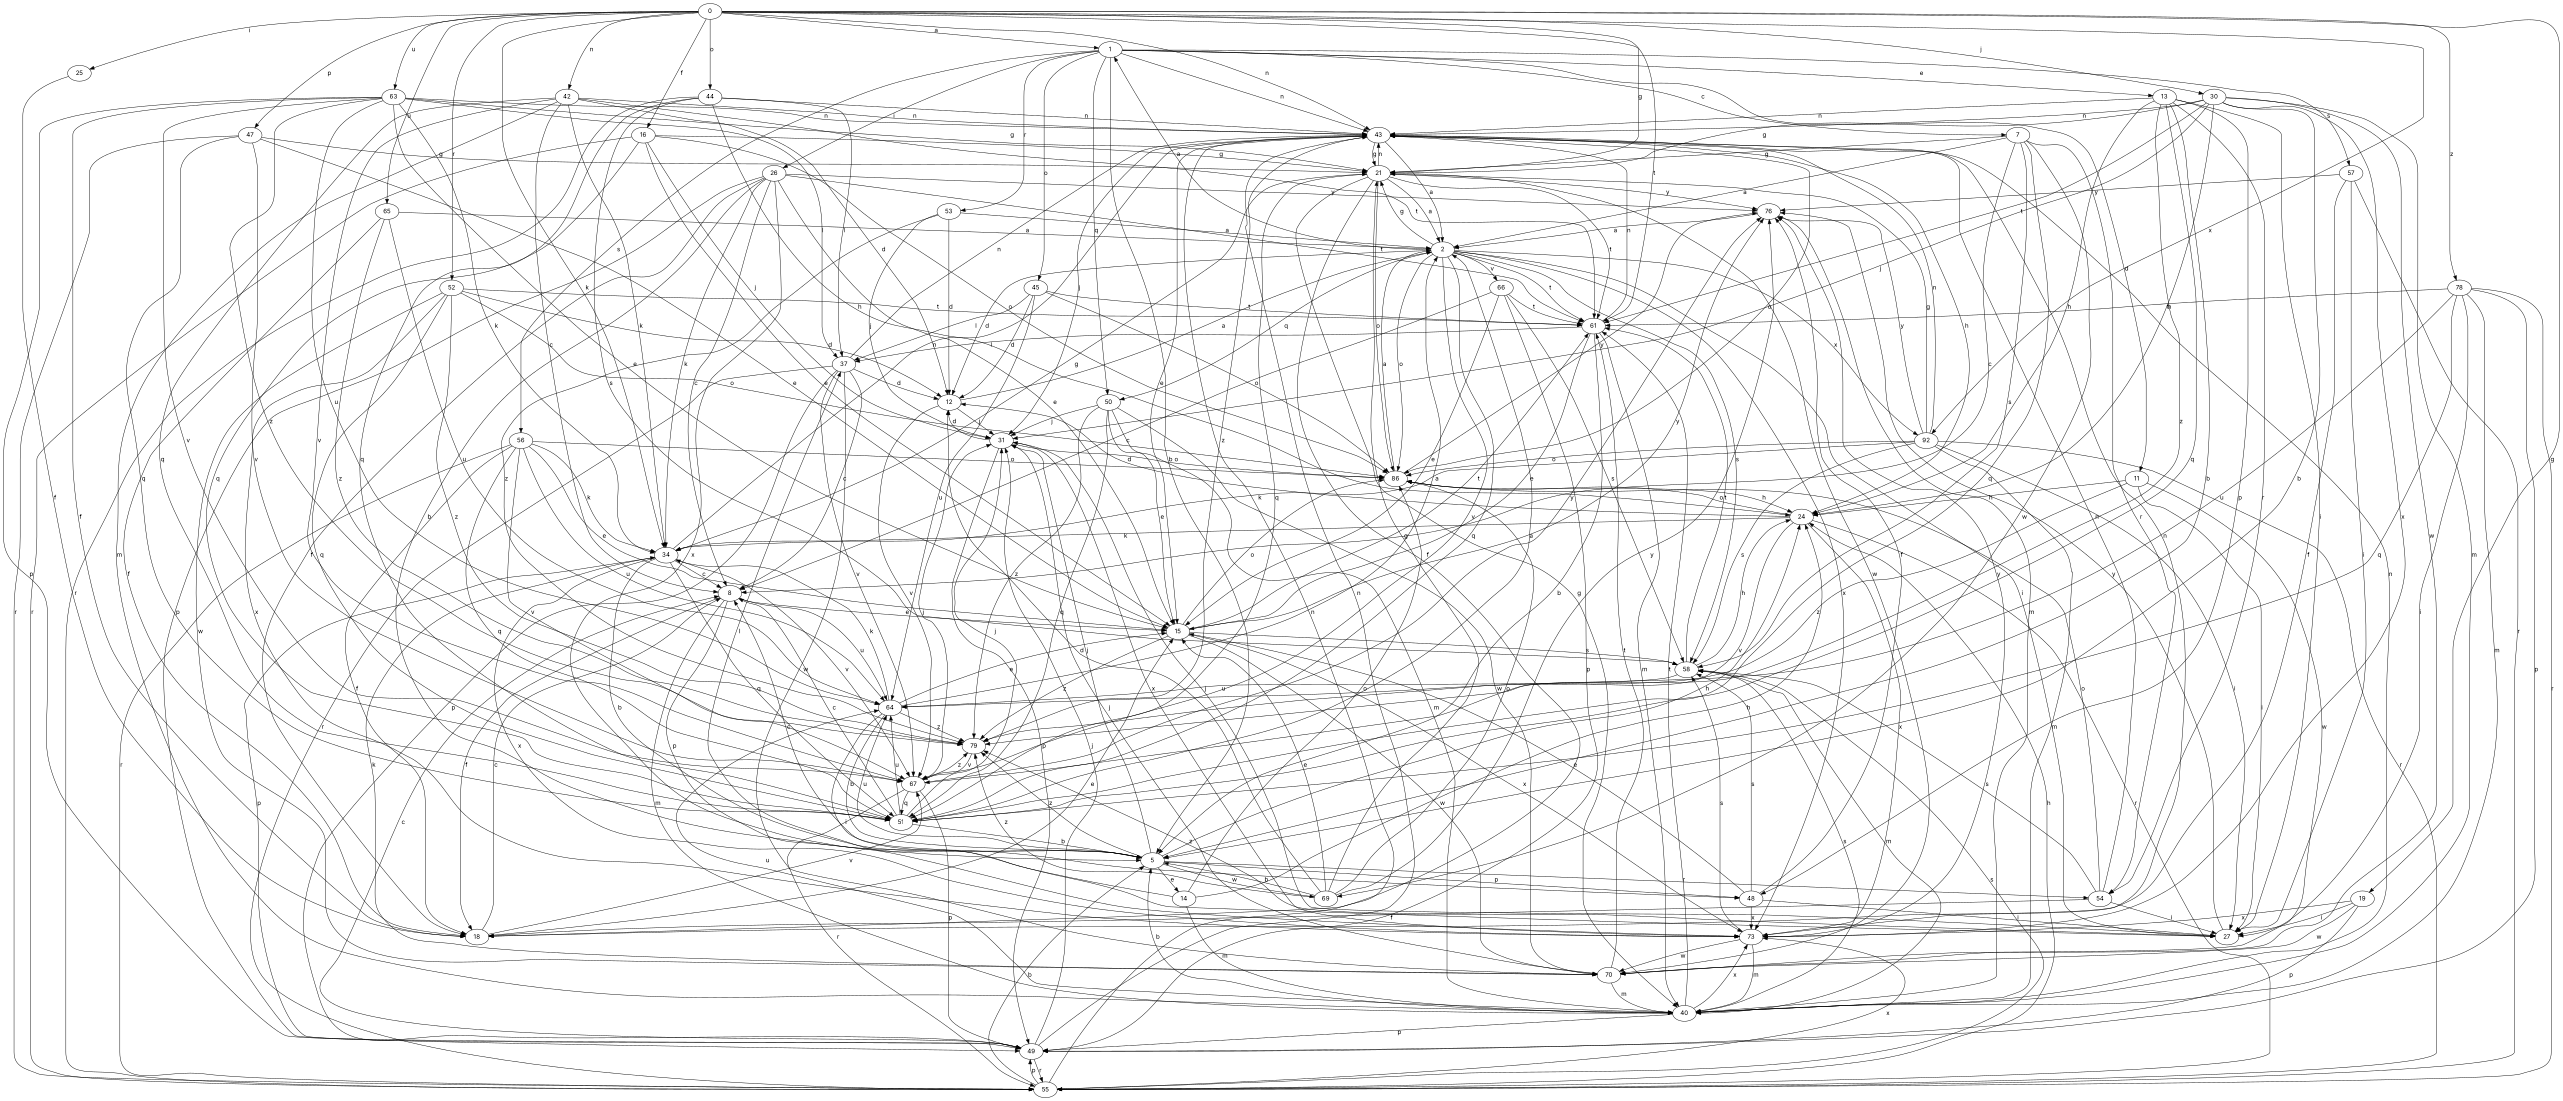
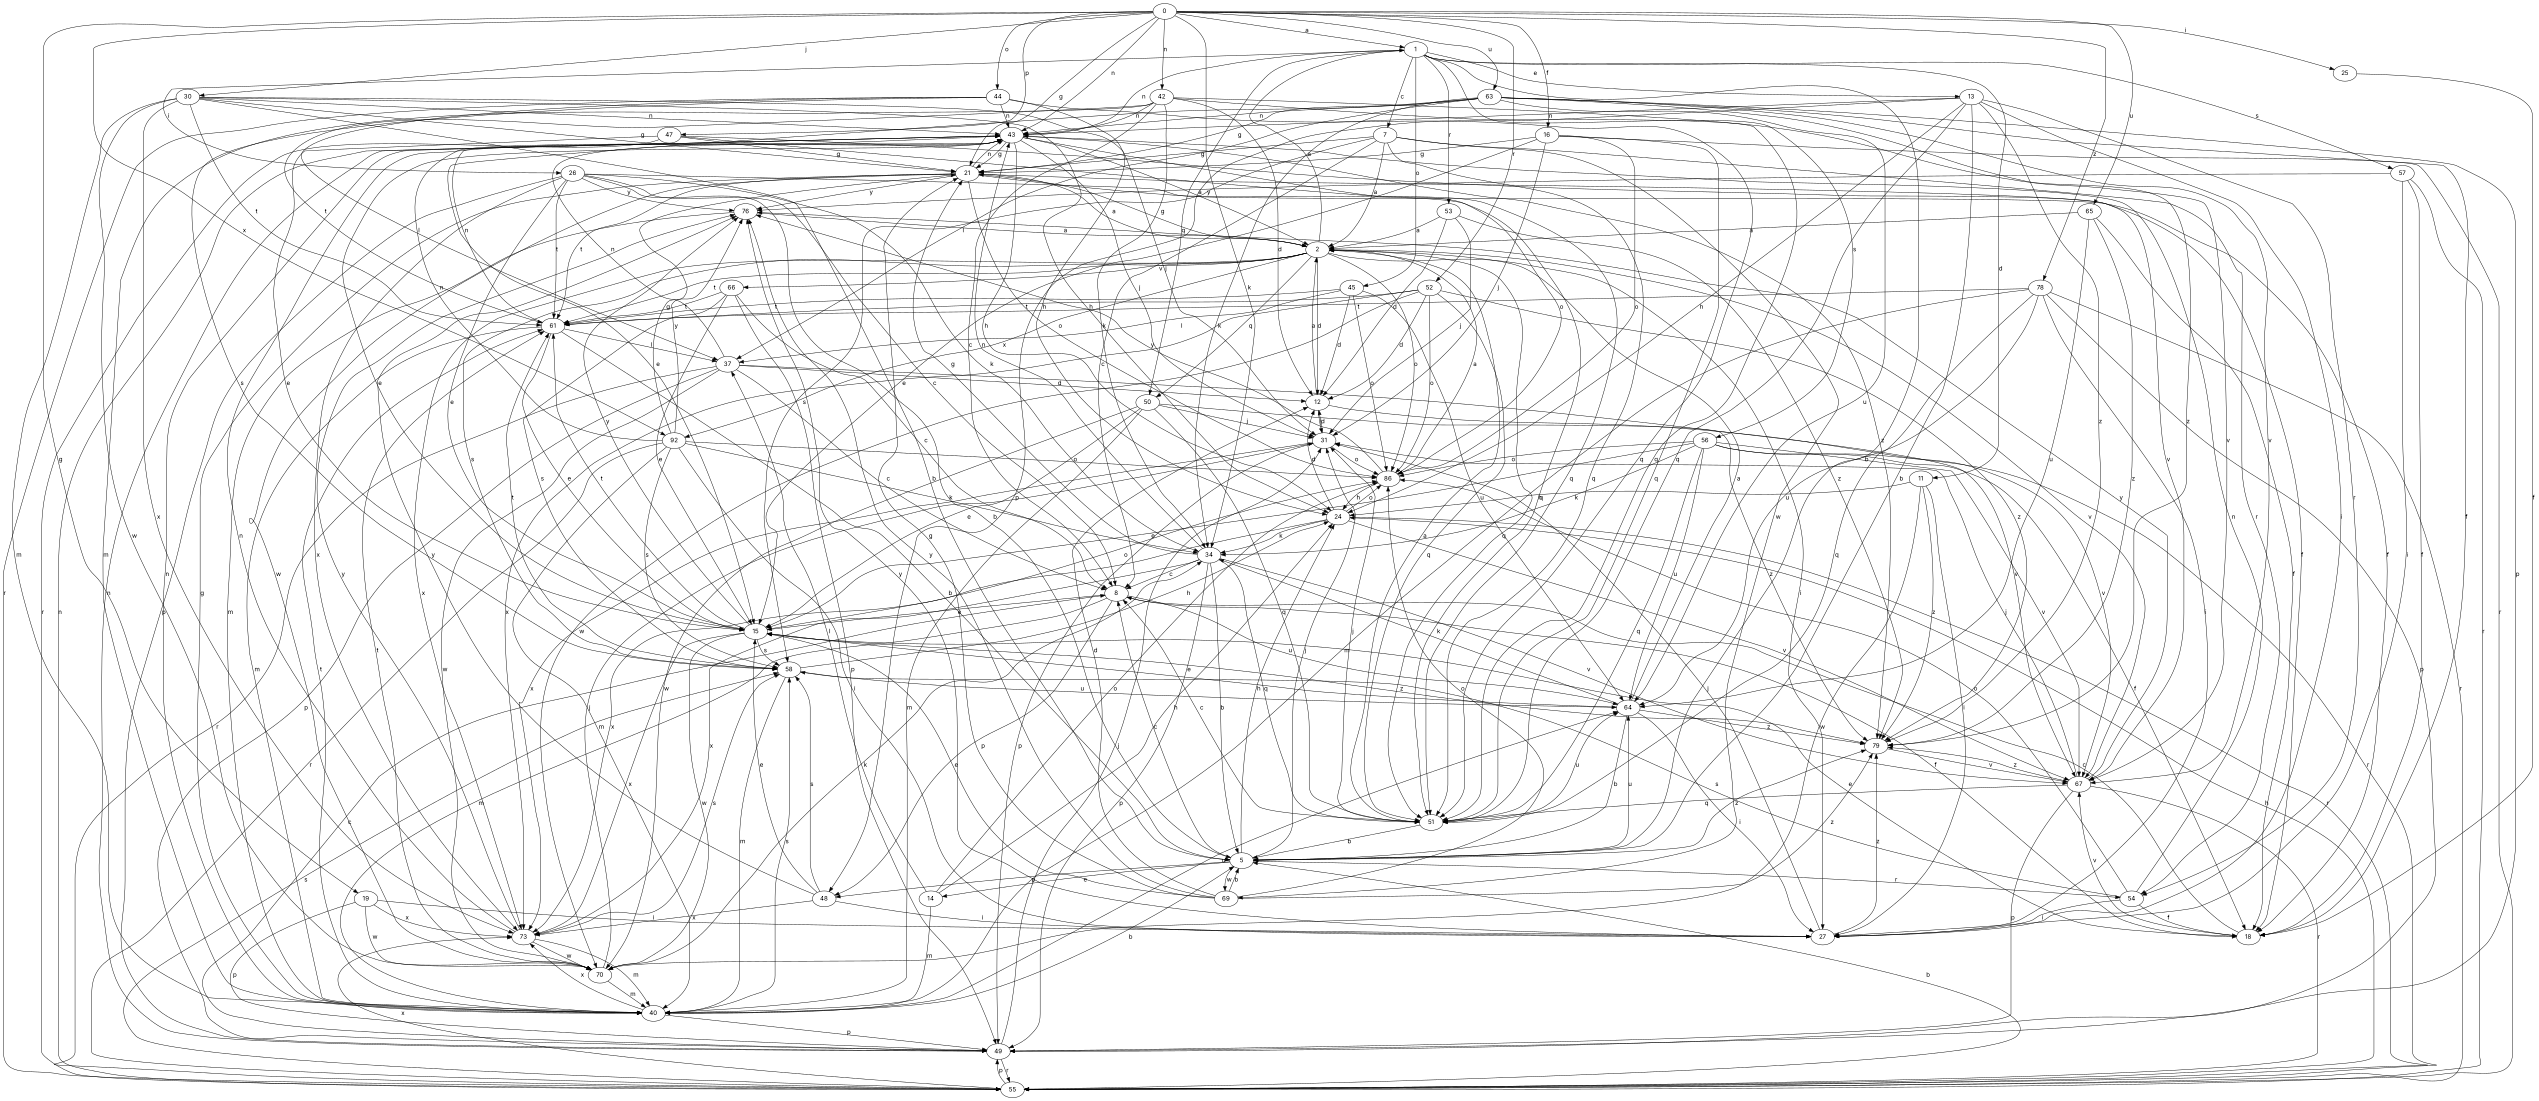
(1387, 22) -> none
(1902, 555) -> (433, 555)
